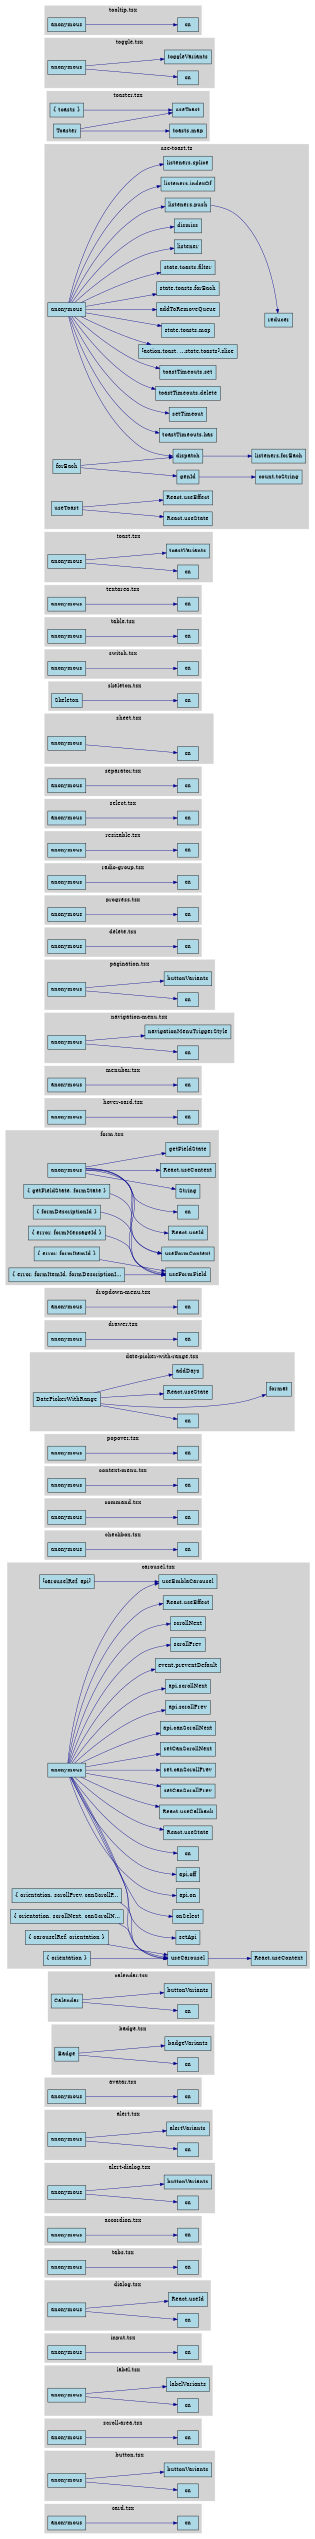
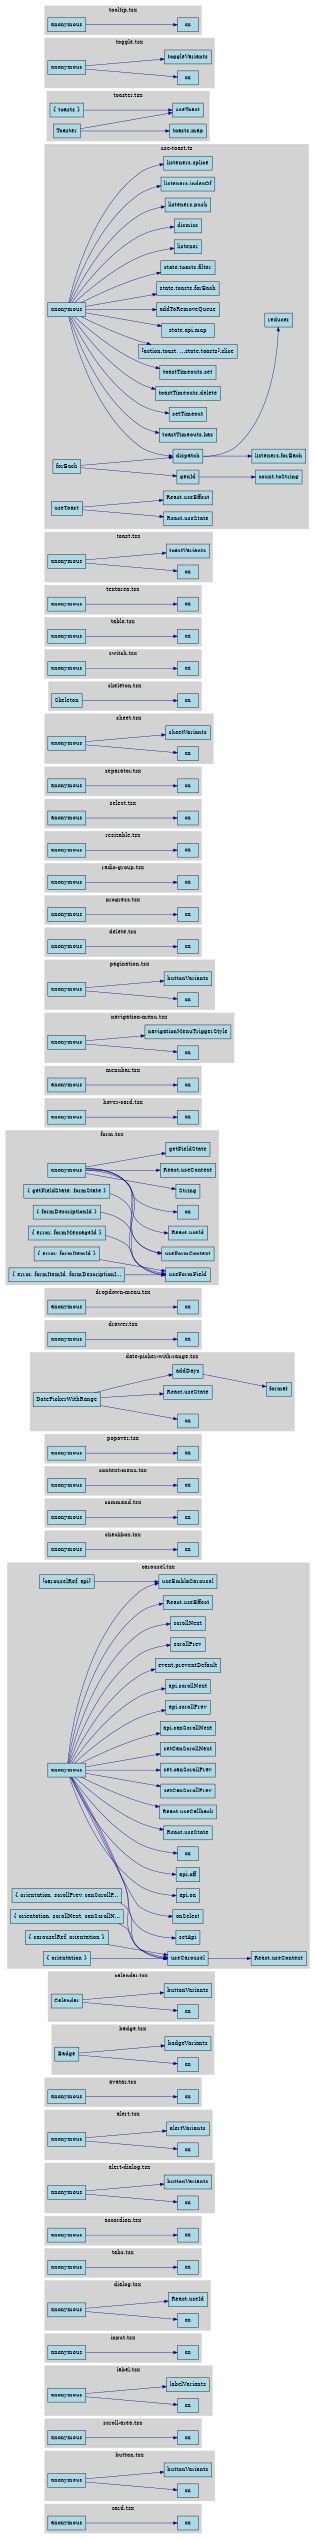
(260, 246) -> (262, 410)
(188, 331) -> (188, 331)
none -> (188, 733)
(182, 1407) -> (233, 1380)
